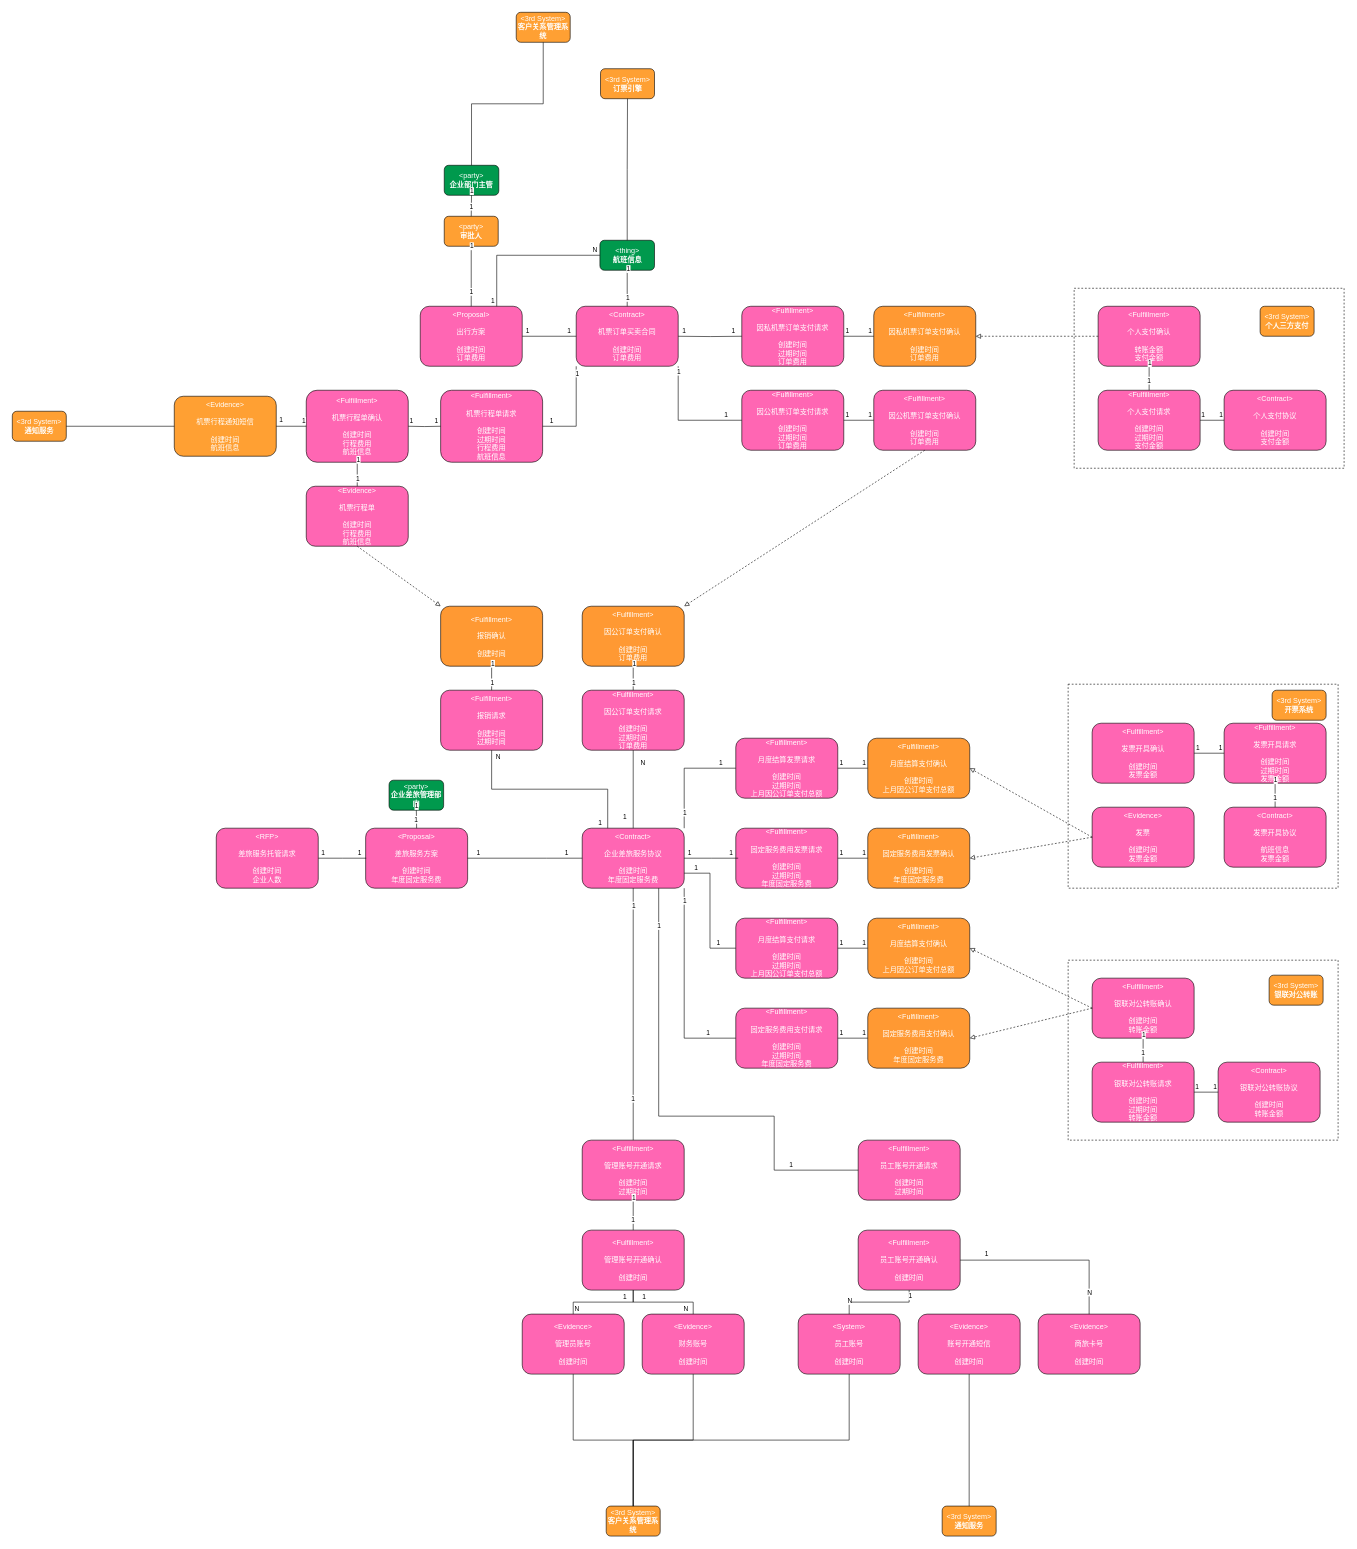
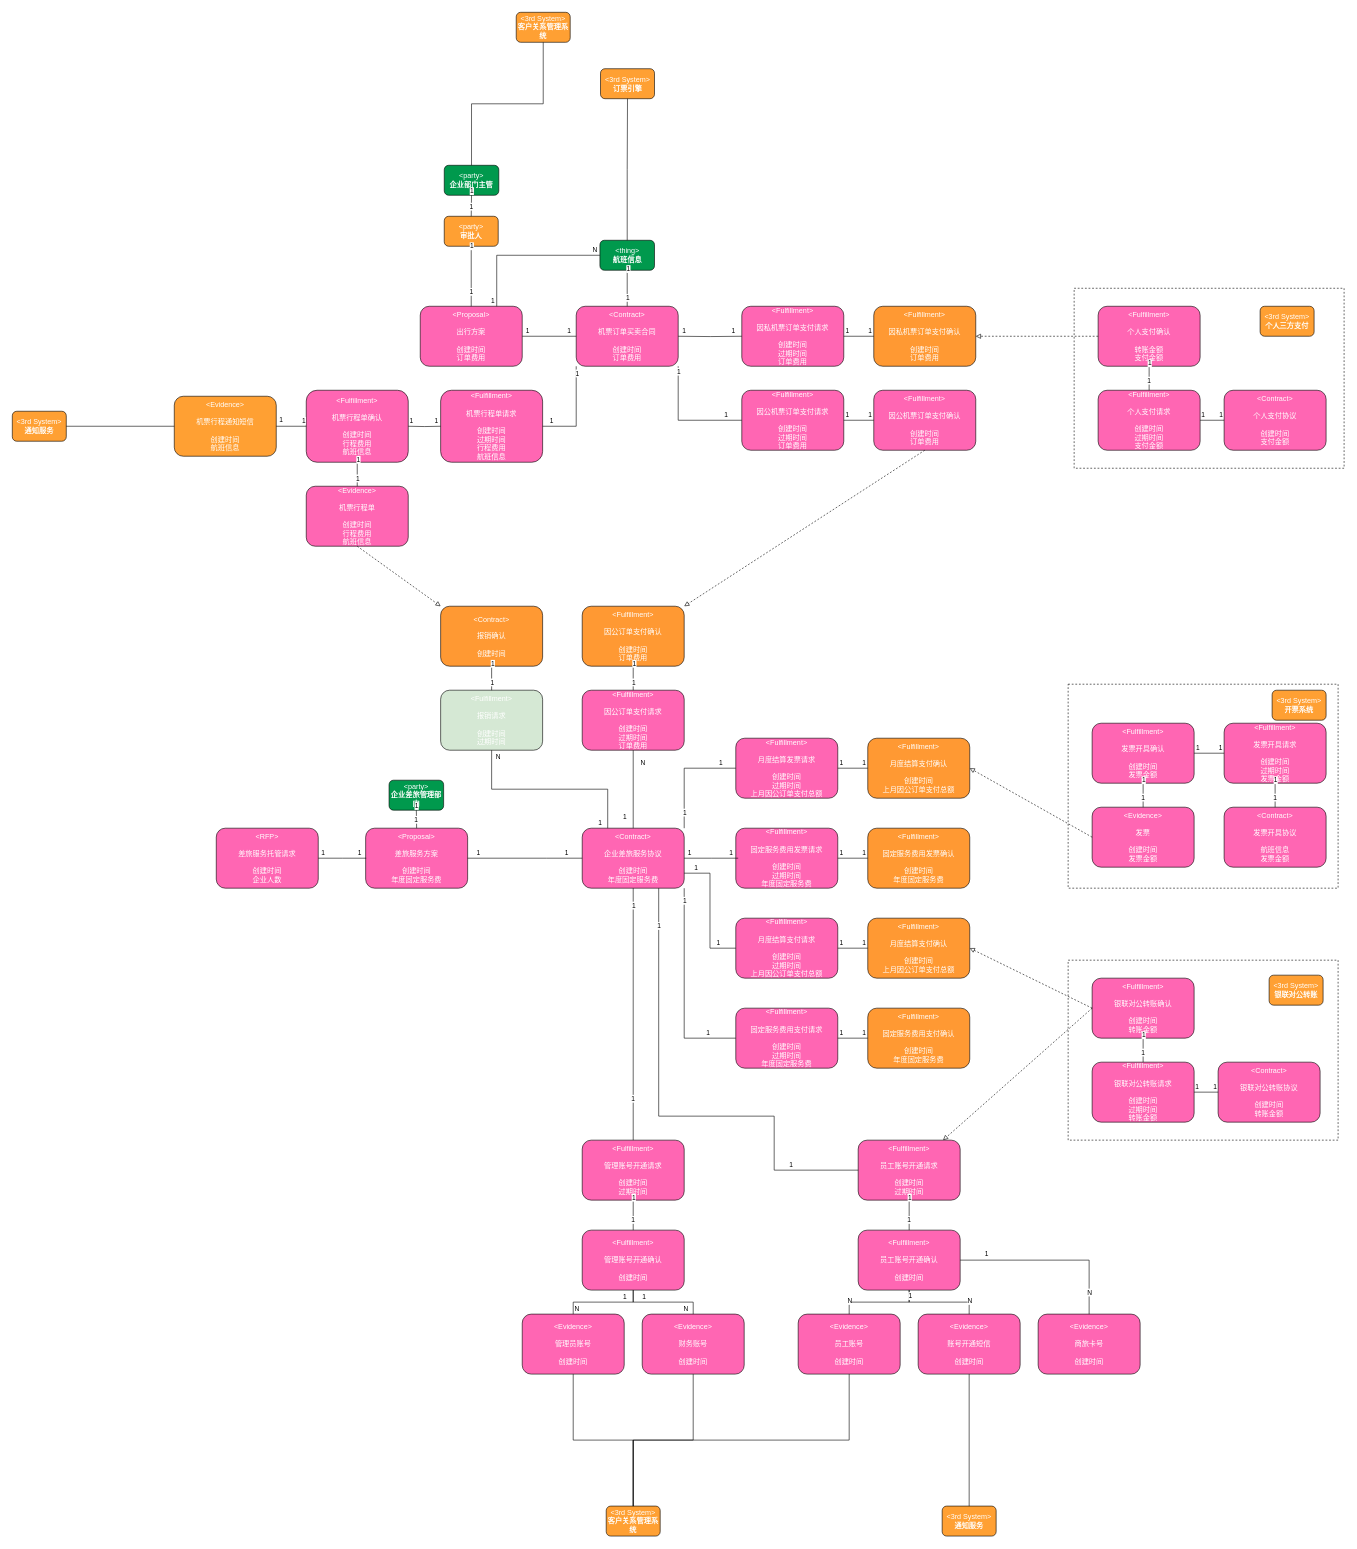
(492, 636) -> (492, 636)
(492, 720) -> (492, 720)
none -> (1143, 797)
(1033, 847) -> none
(1033, 1023) -> (1019, 1073)
none -> (909, 1215)
none -> (946, 1302)
(849, 1344) -> (849, 1344)
